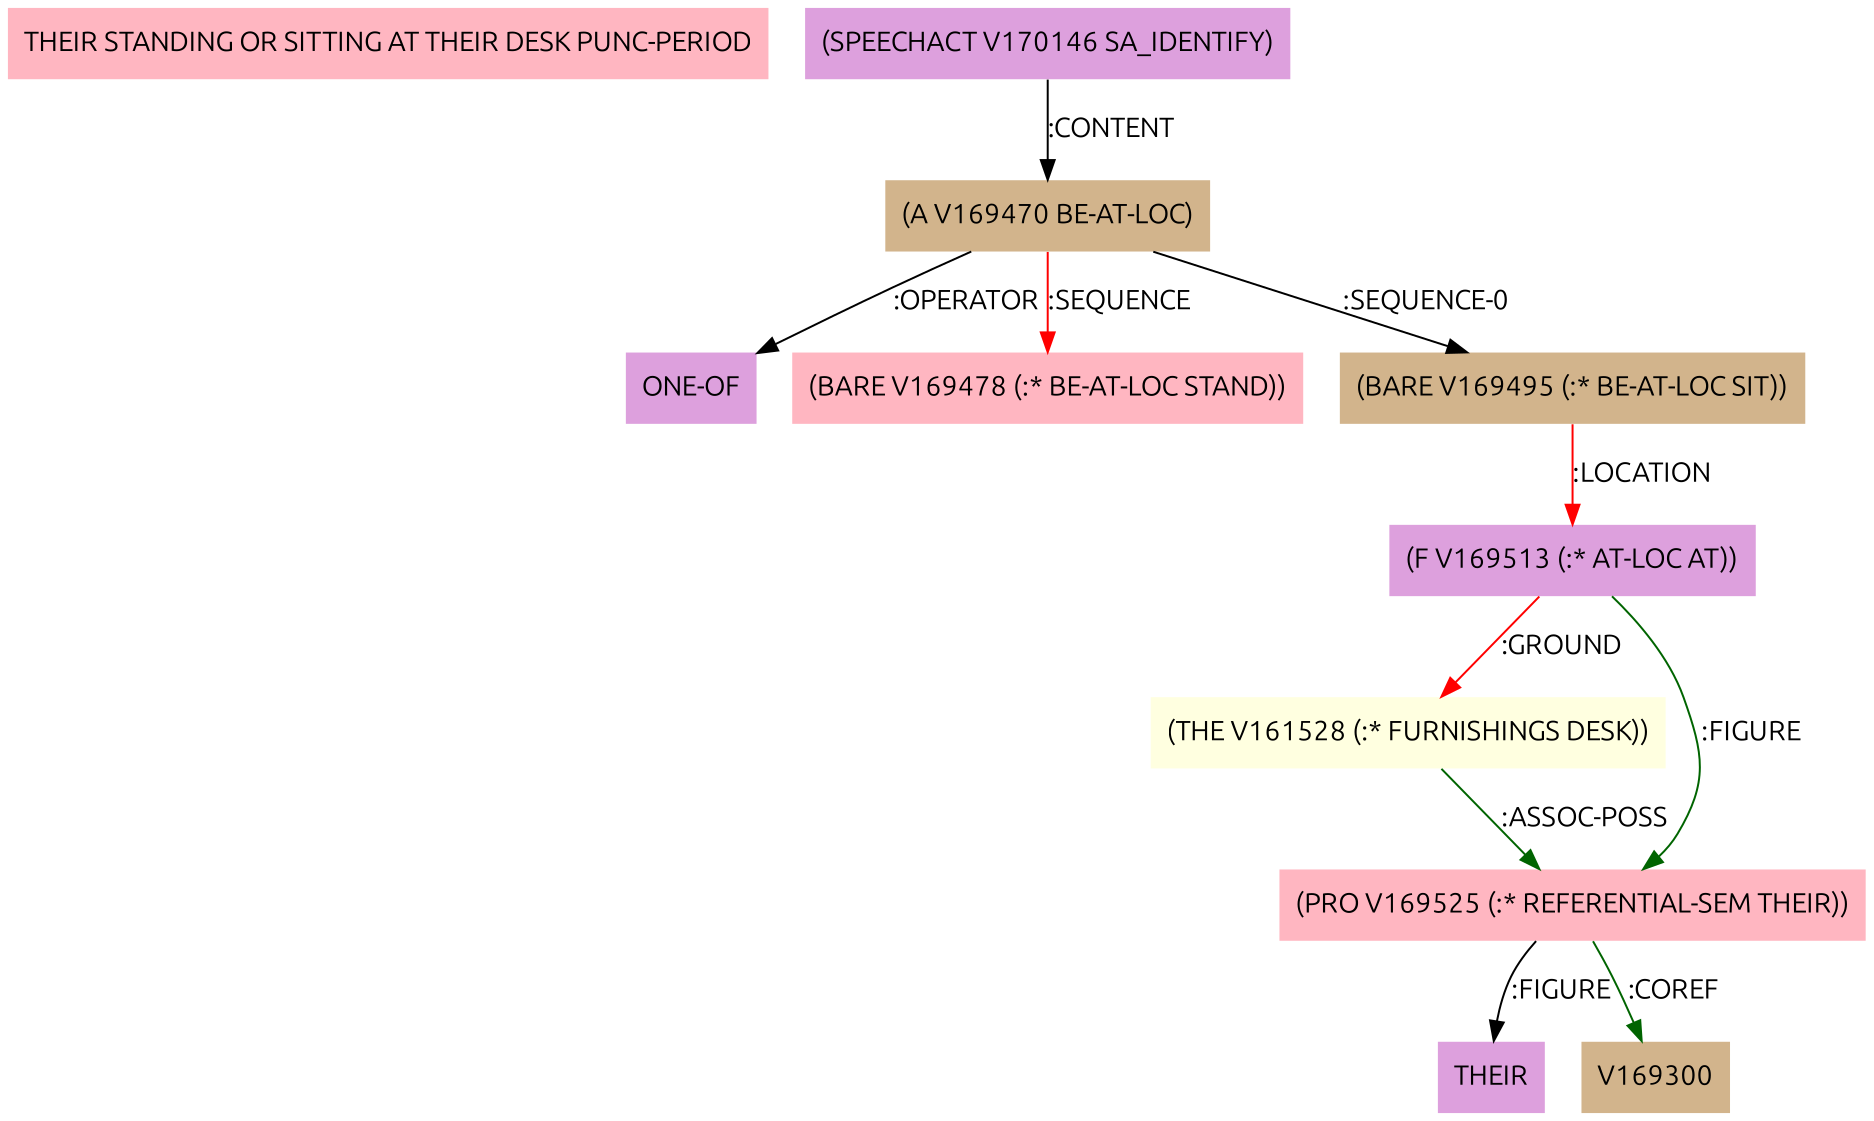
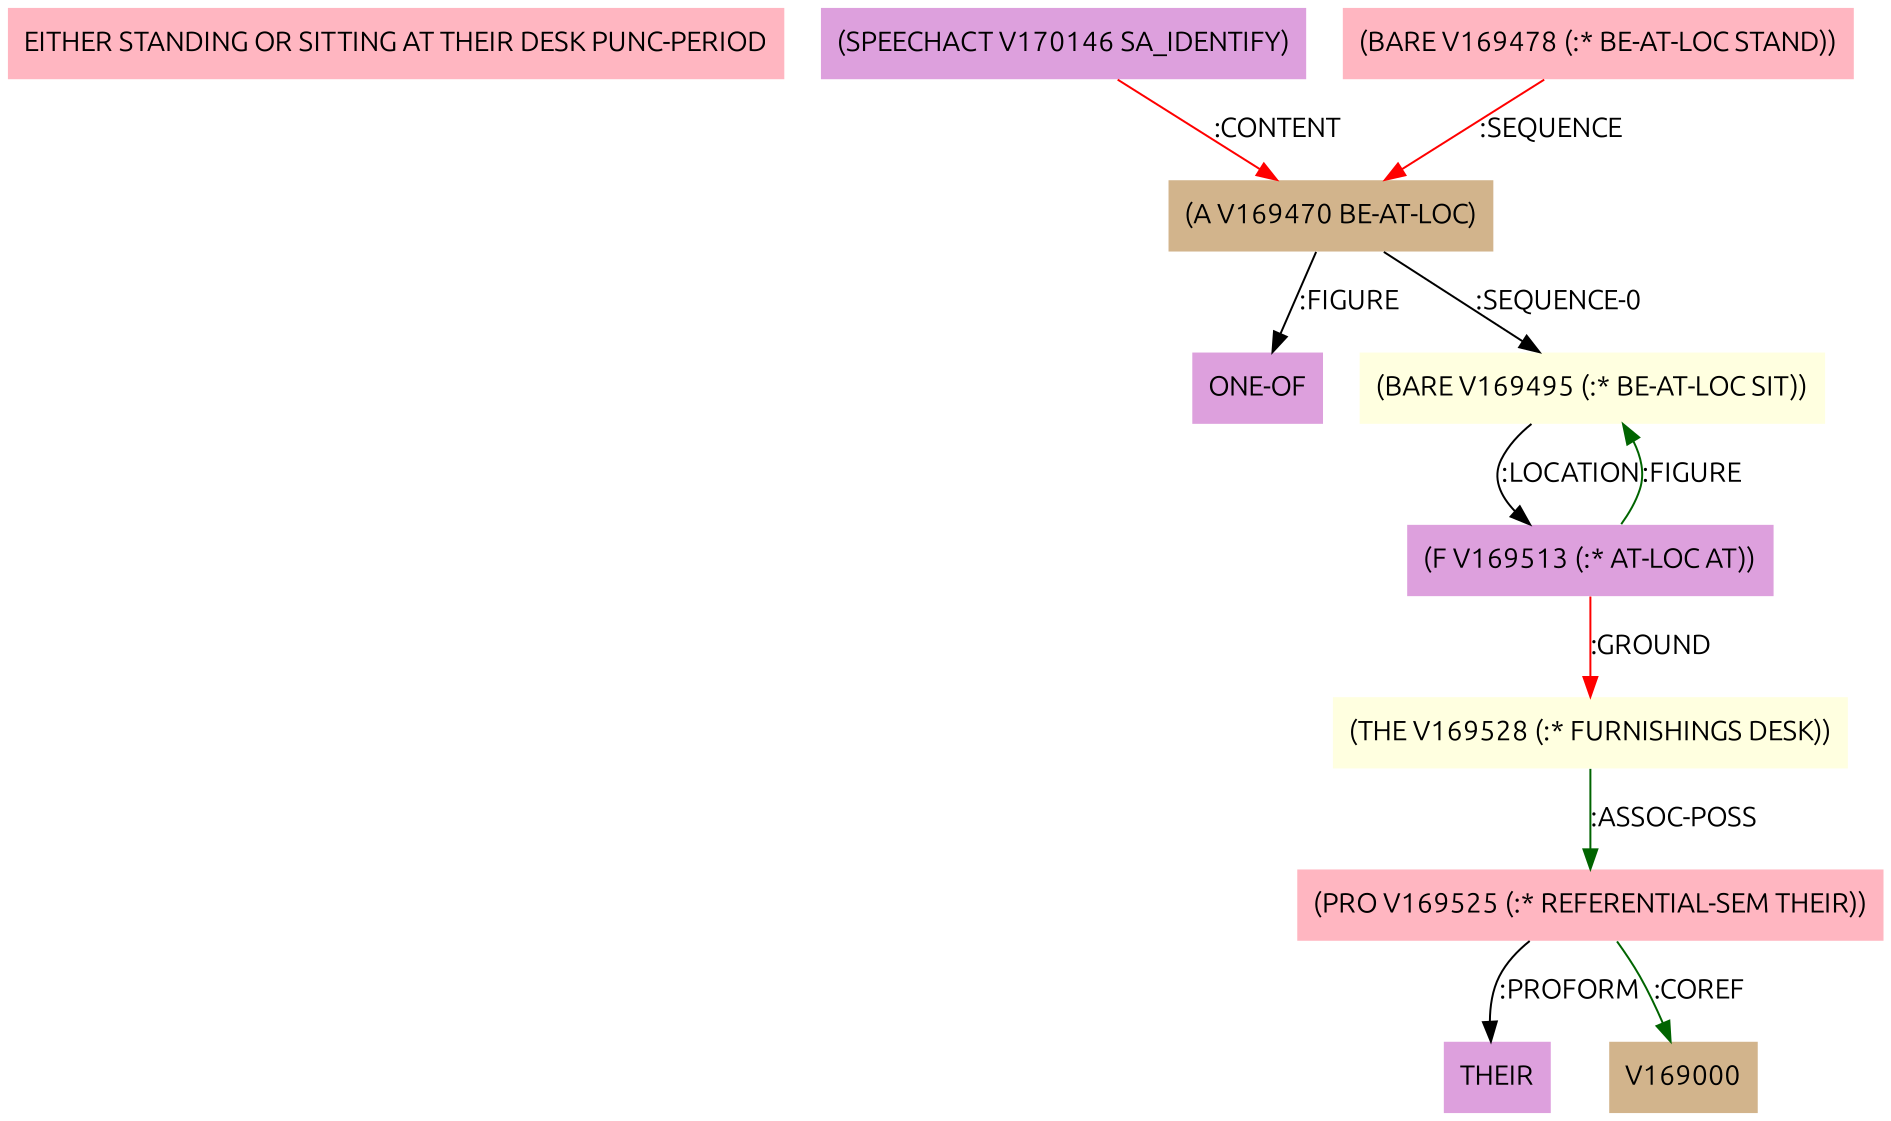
(388, 44) -> (396, 44)
(1048, 120) -> (1189, 124)
(1048, 292) -> (1473, 124)
(967, 302) -> (1350, 302)
(1573, 388) -> (1592, 388)
(1573, 464) -> (1499, 464)
(1691, 720) -> (1641, 485)
(1408, 733) -> (1590, 733)
(1562, 991) -> (1570, 991)
(1656, 1077) -> (1683, 1077)
